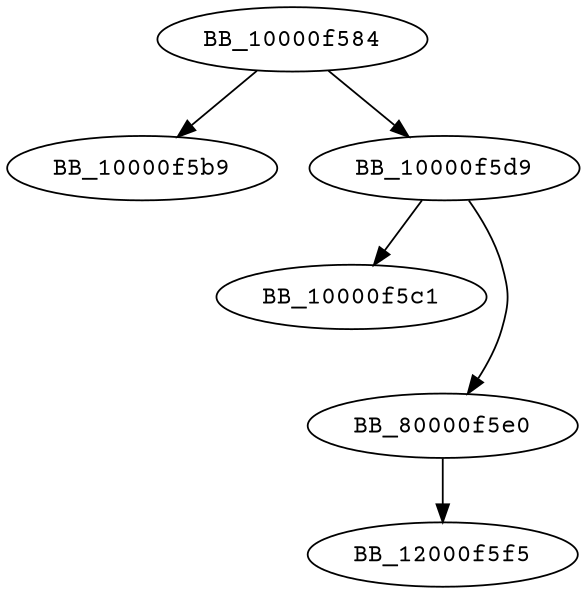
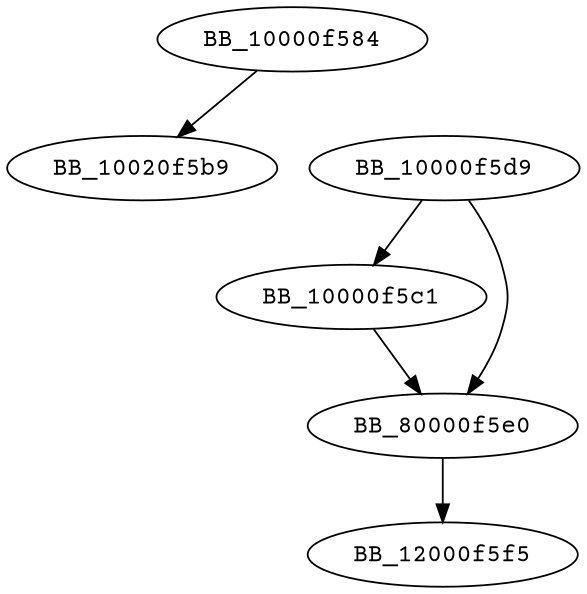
(361, 98) -> none
(142, 168) -> (142, 168)
none -> (392, 354)
